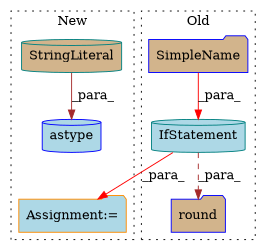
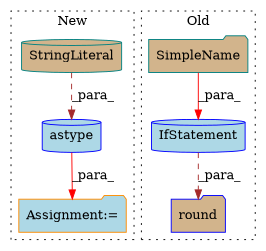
(198, 56) -> (198, 56)
(72, 91) -> (72, 91)
(198, 136) -> (198, 136)
(148, 168) -> (72, 171)
